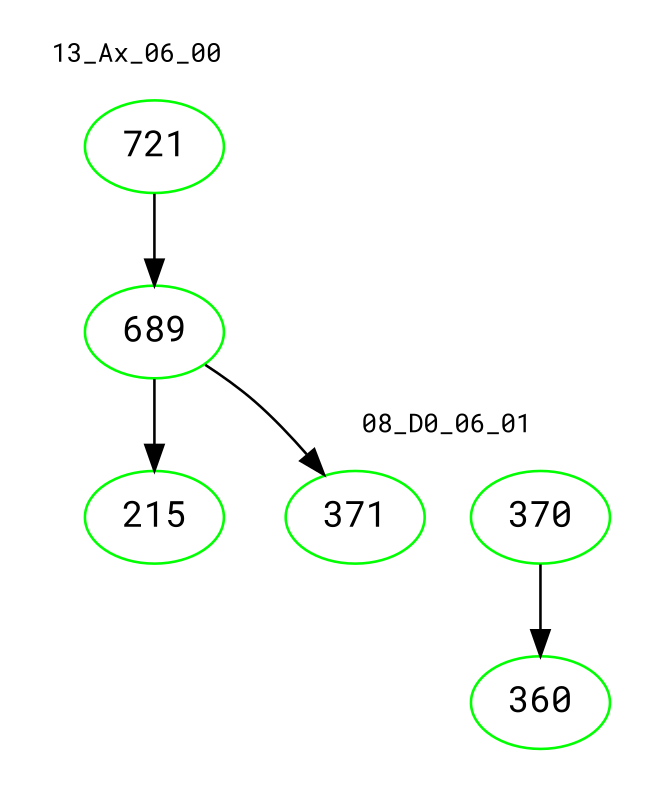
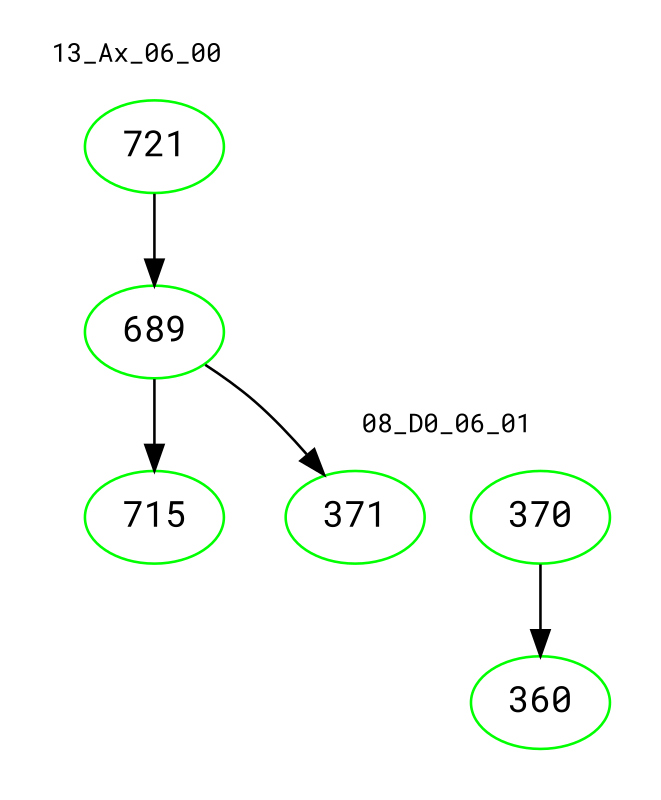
(154, 517) -> (154, 517)
